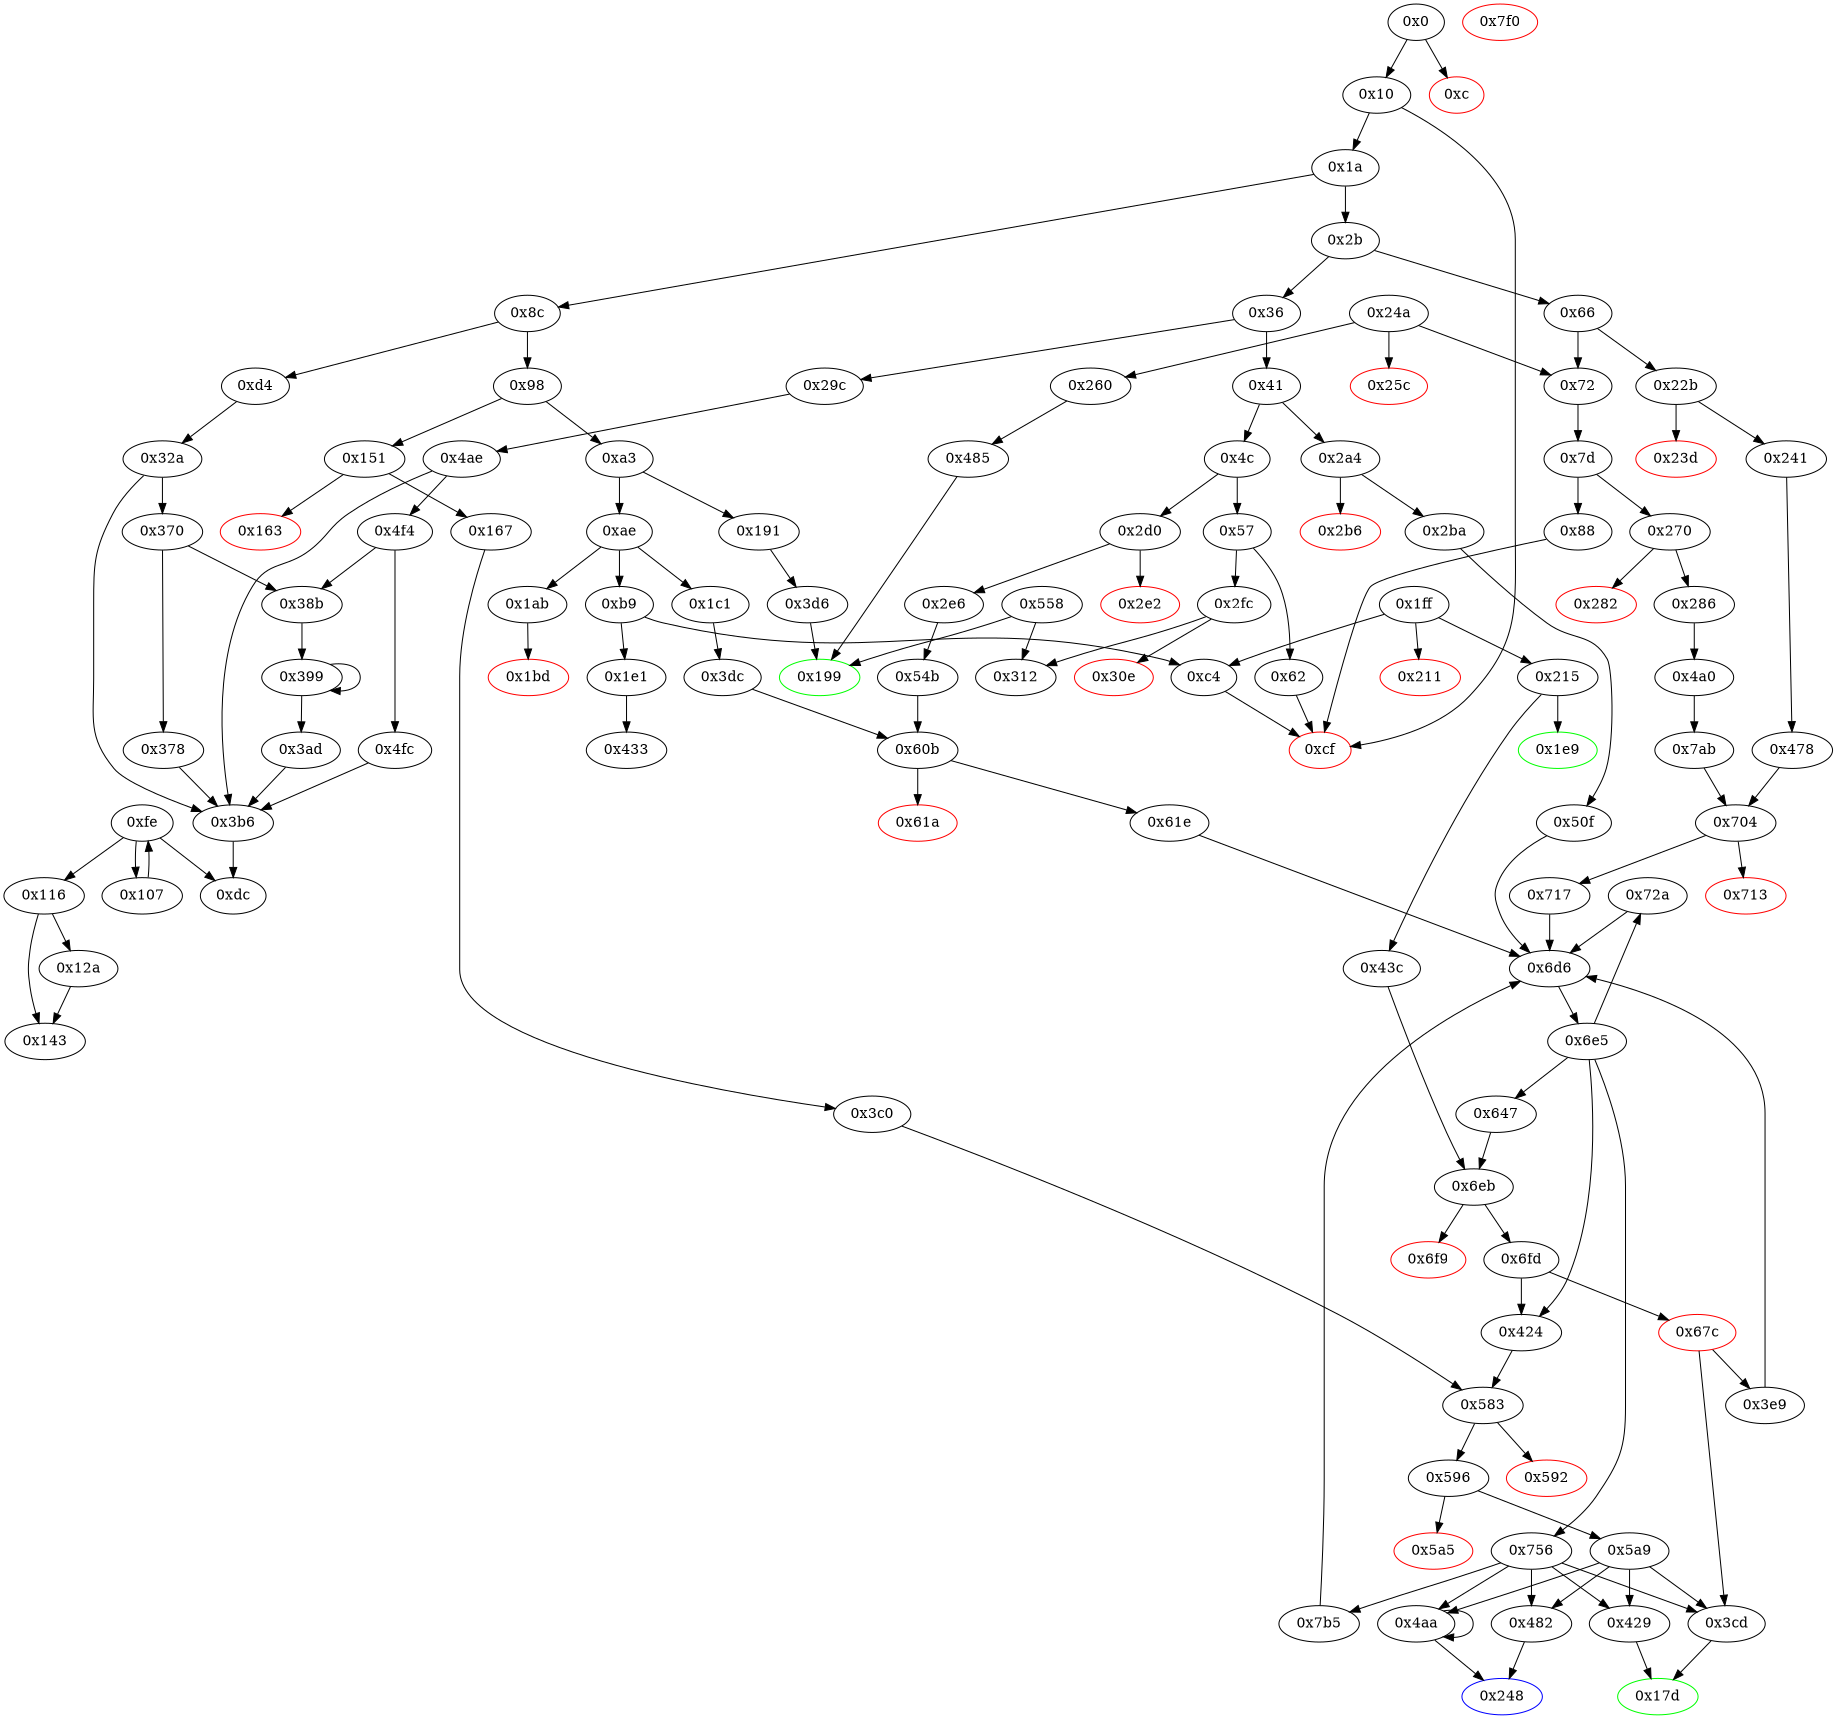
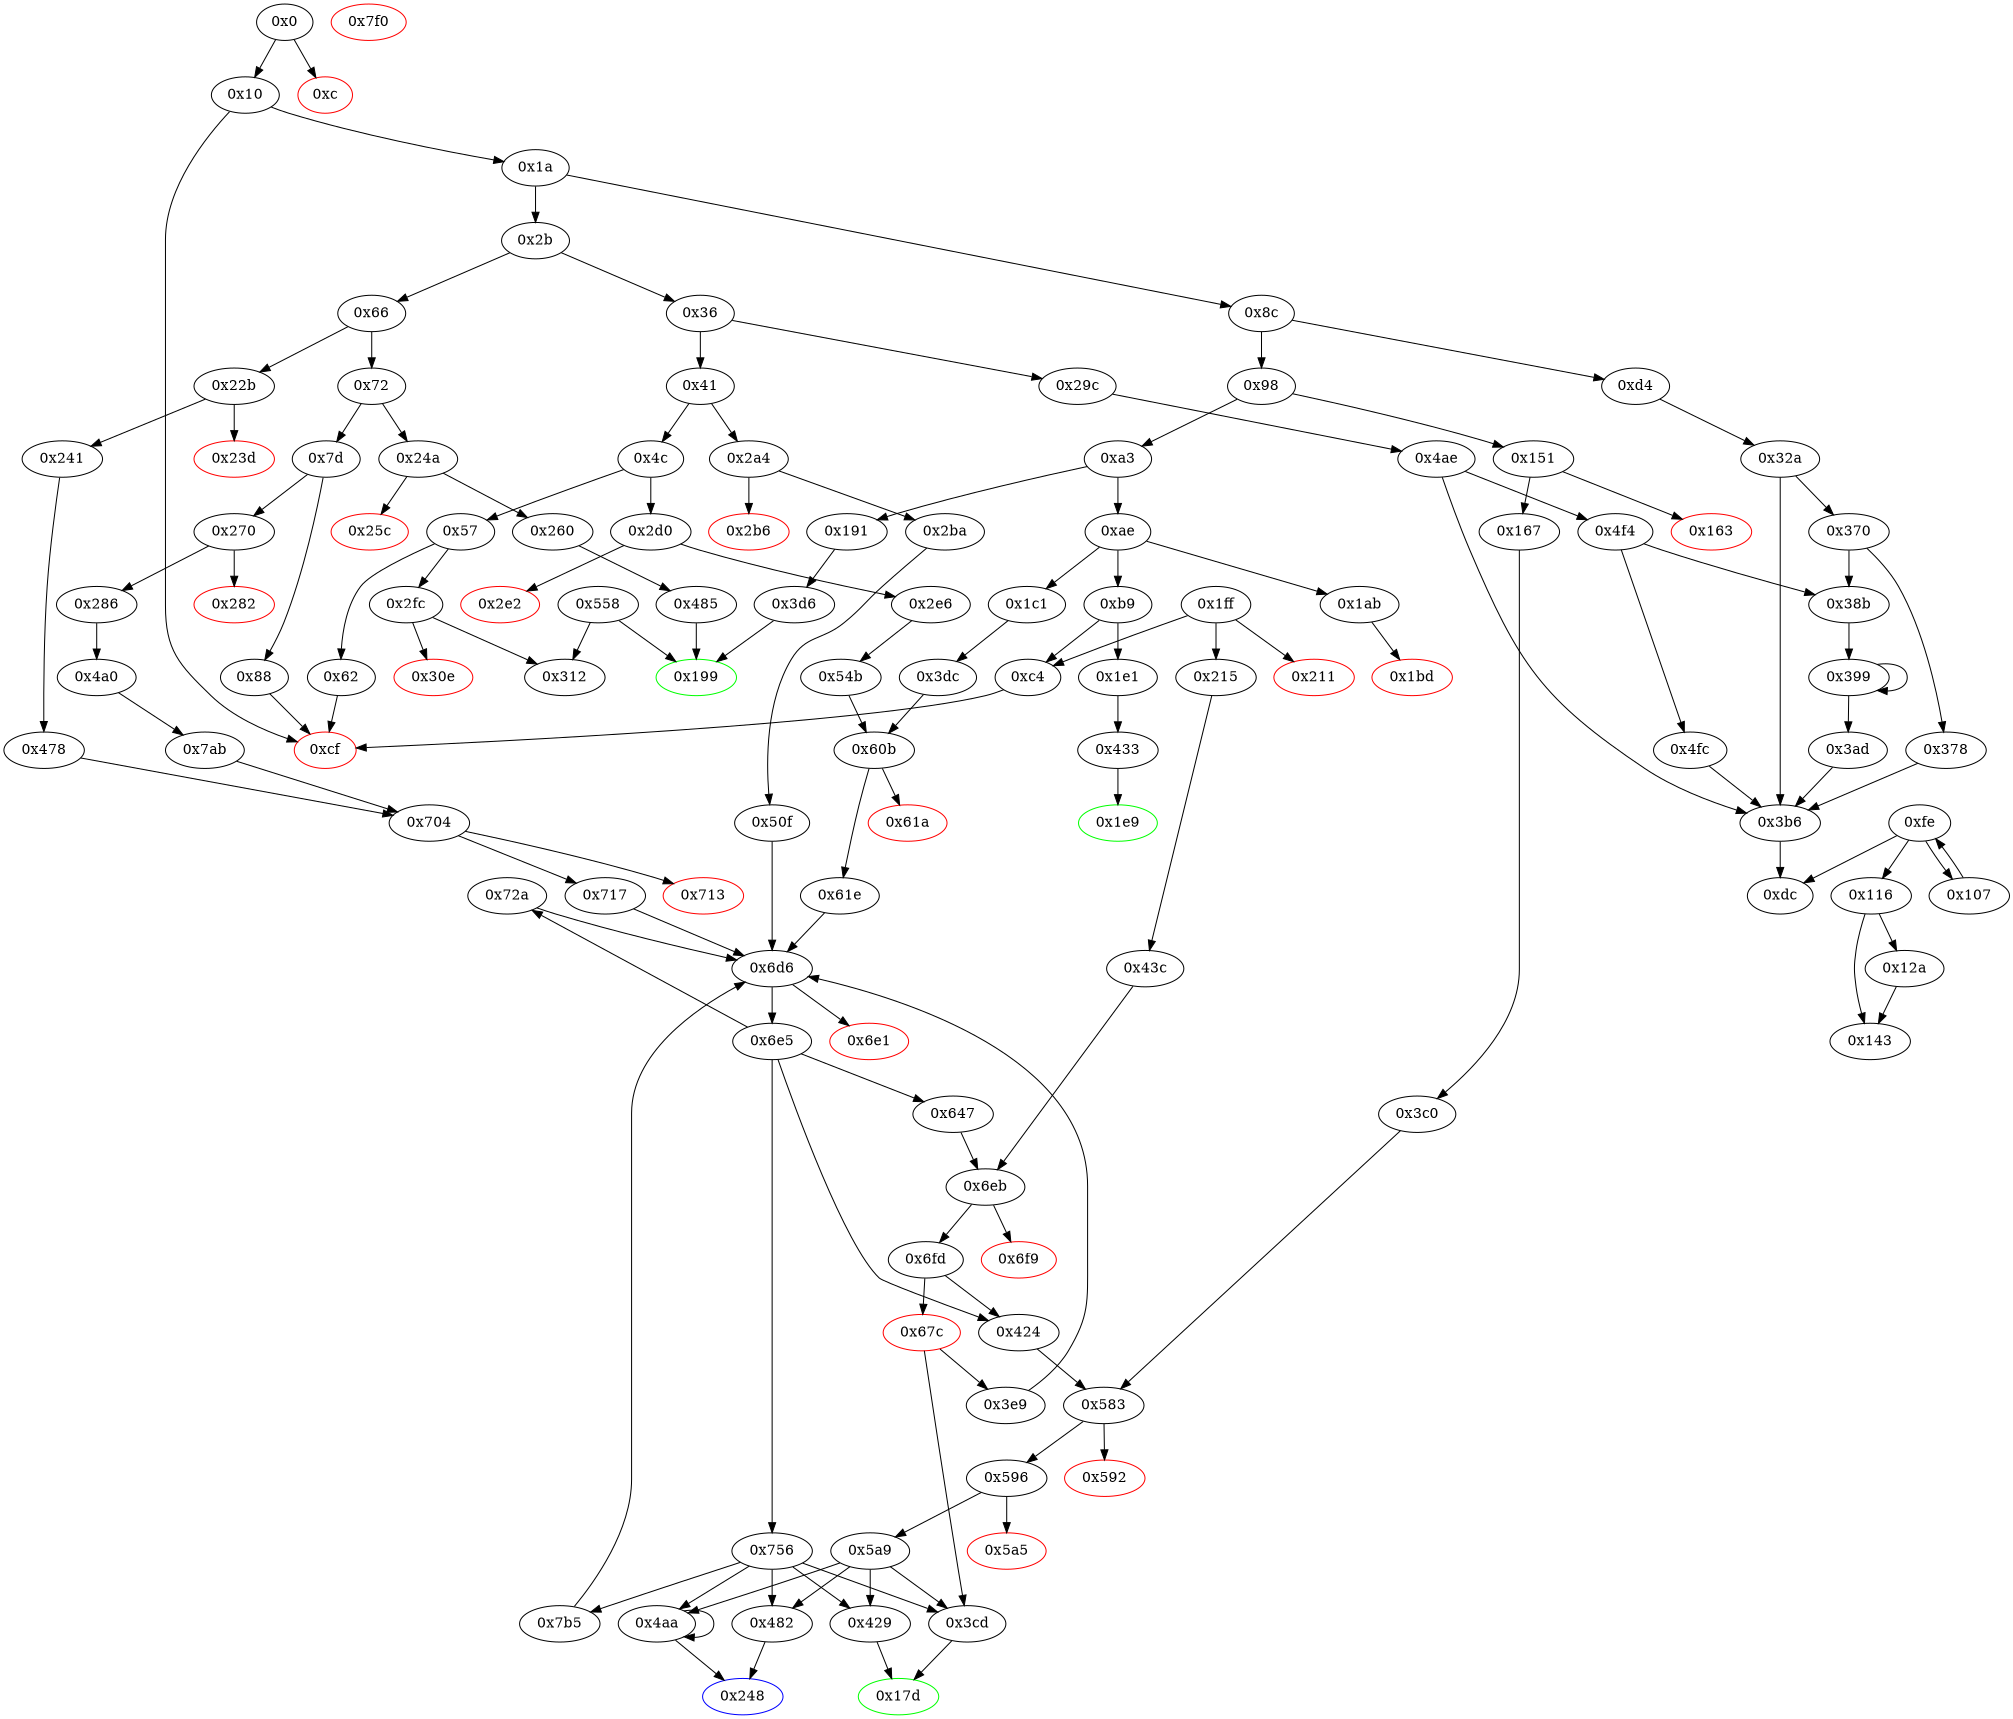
(1480, 348) -> (392, 418)
(1558, 709) -> (1118, 782)
none -> (869, 1041)
